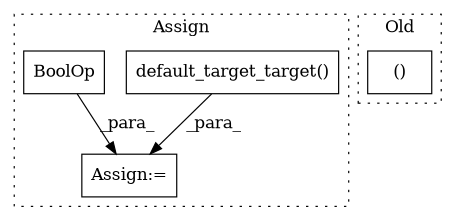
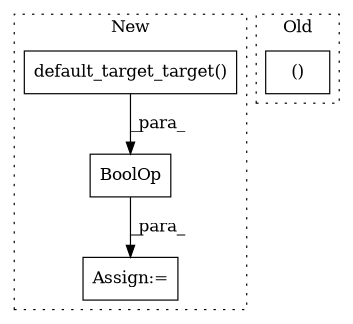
(181, 28) -> (130, 28)
(185, 120) -> (130, 118)
